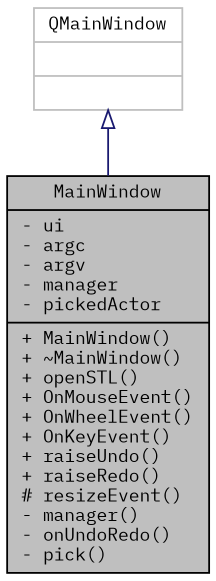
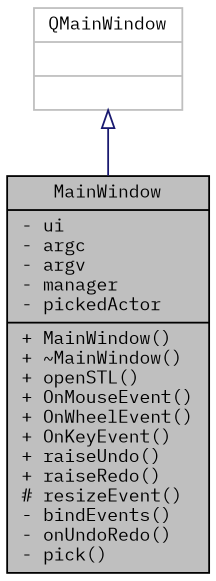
(81, 516) -> (97, 516)
